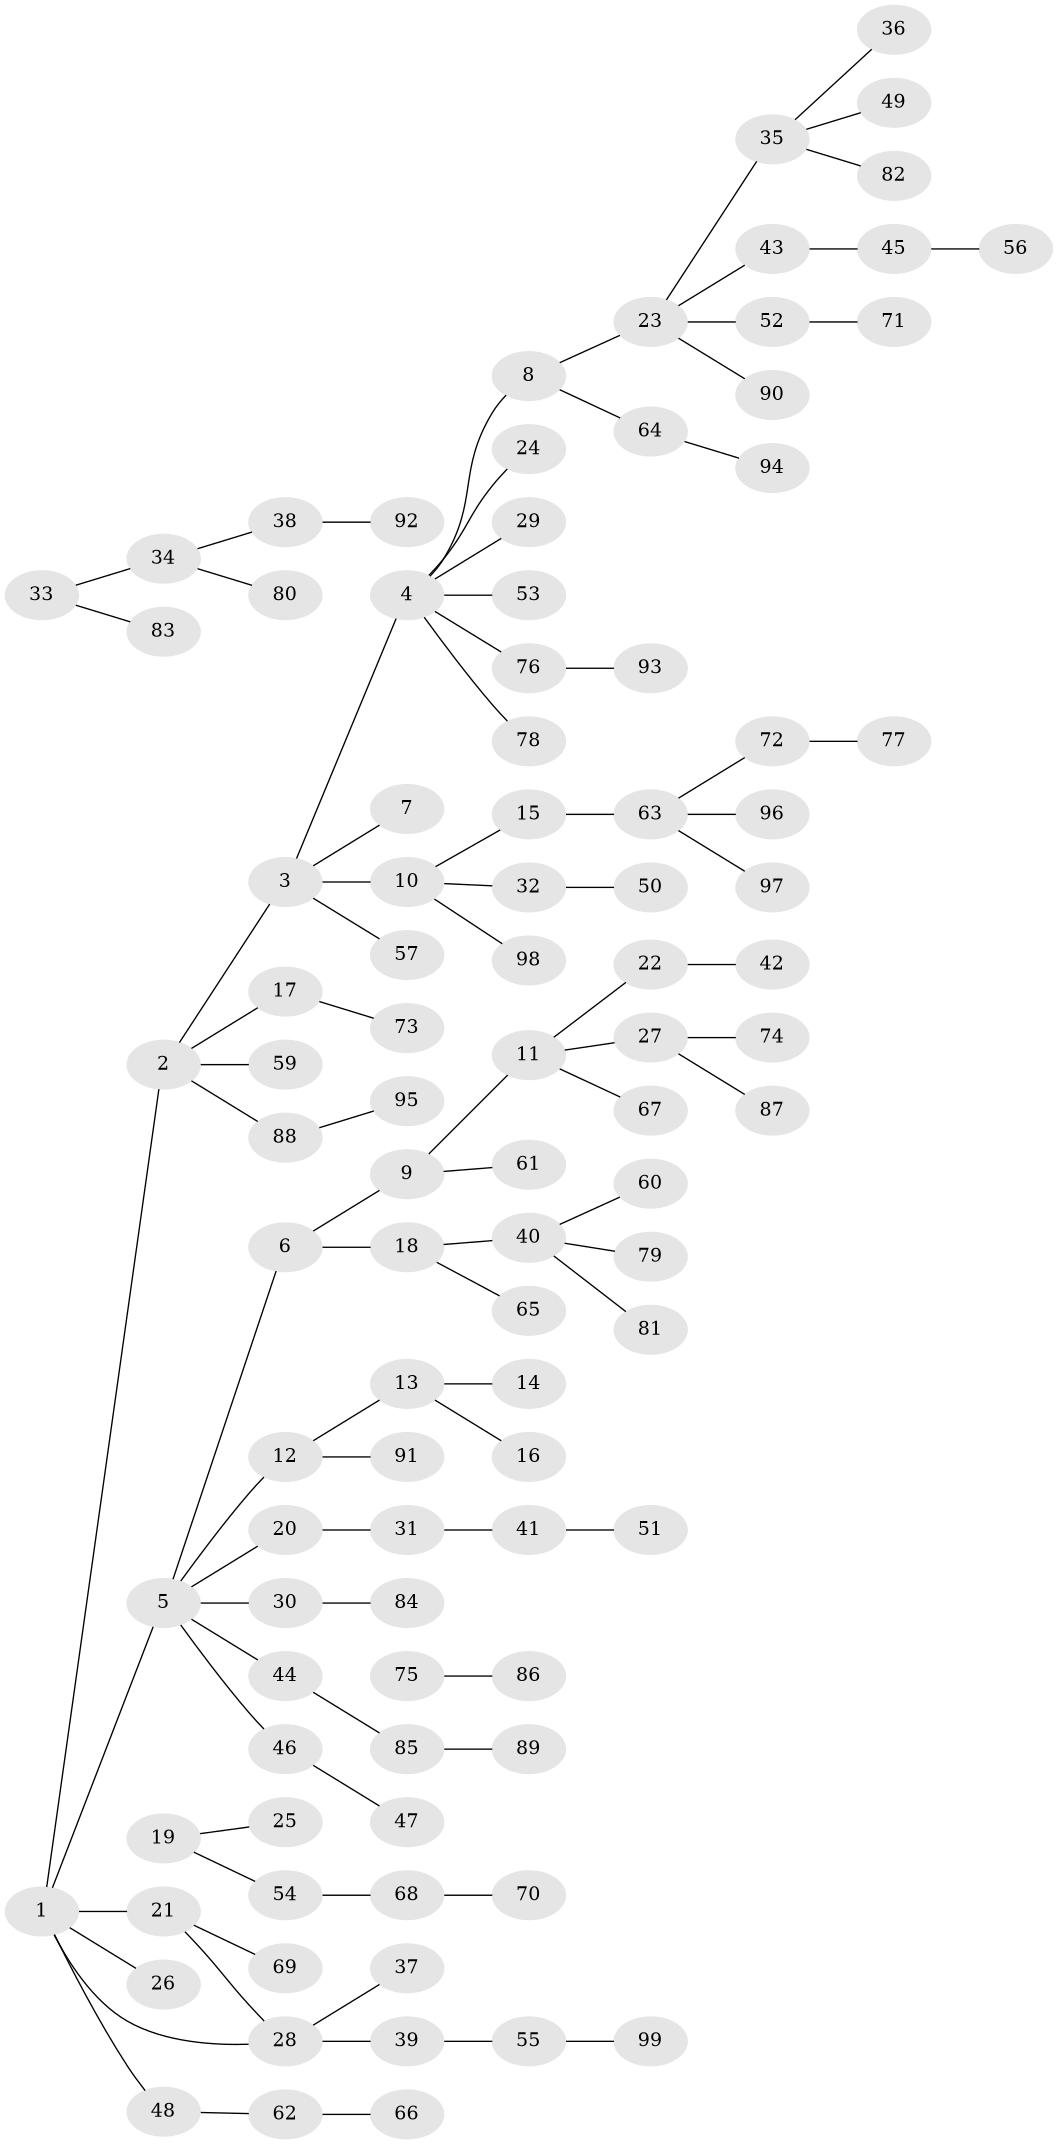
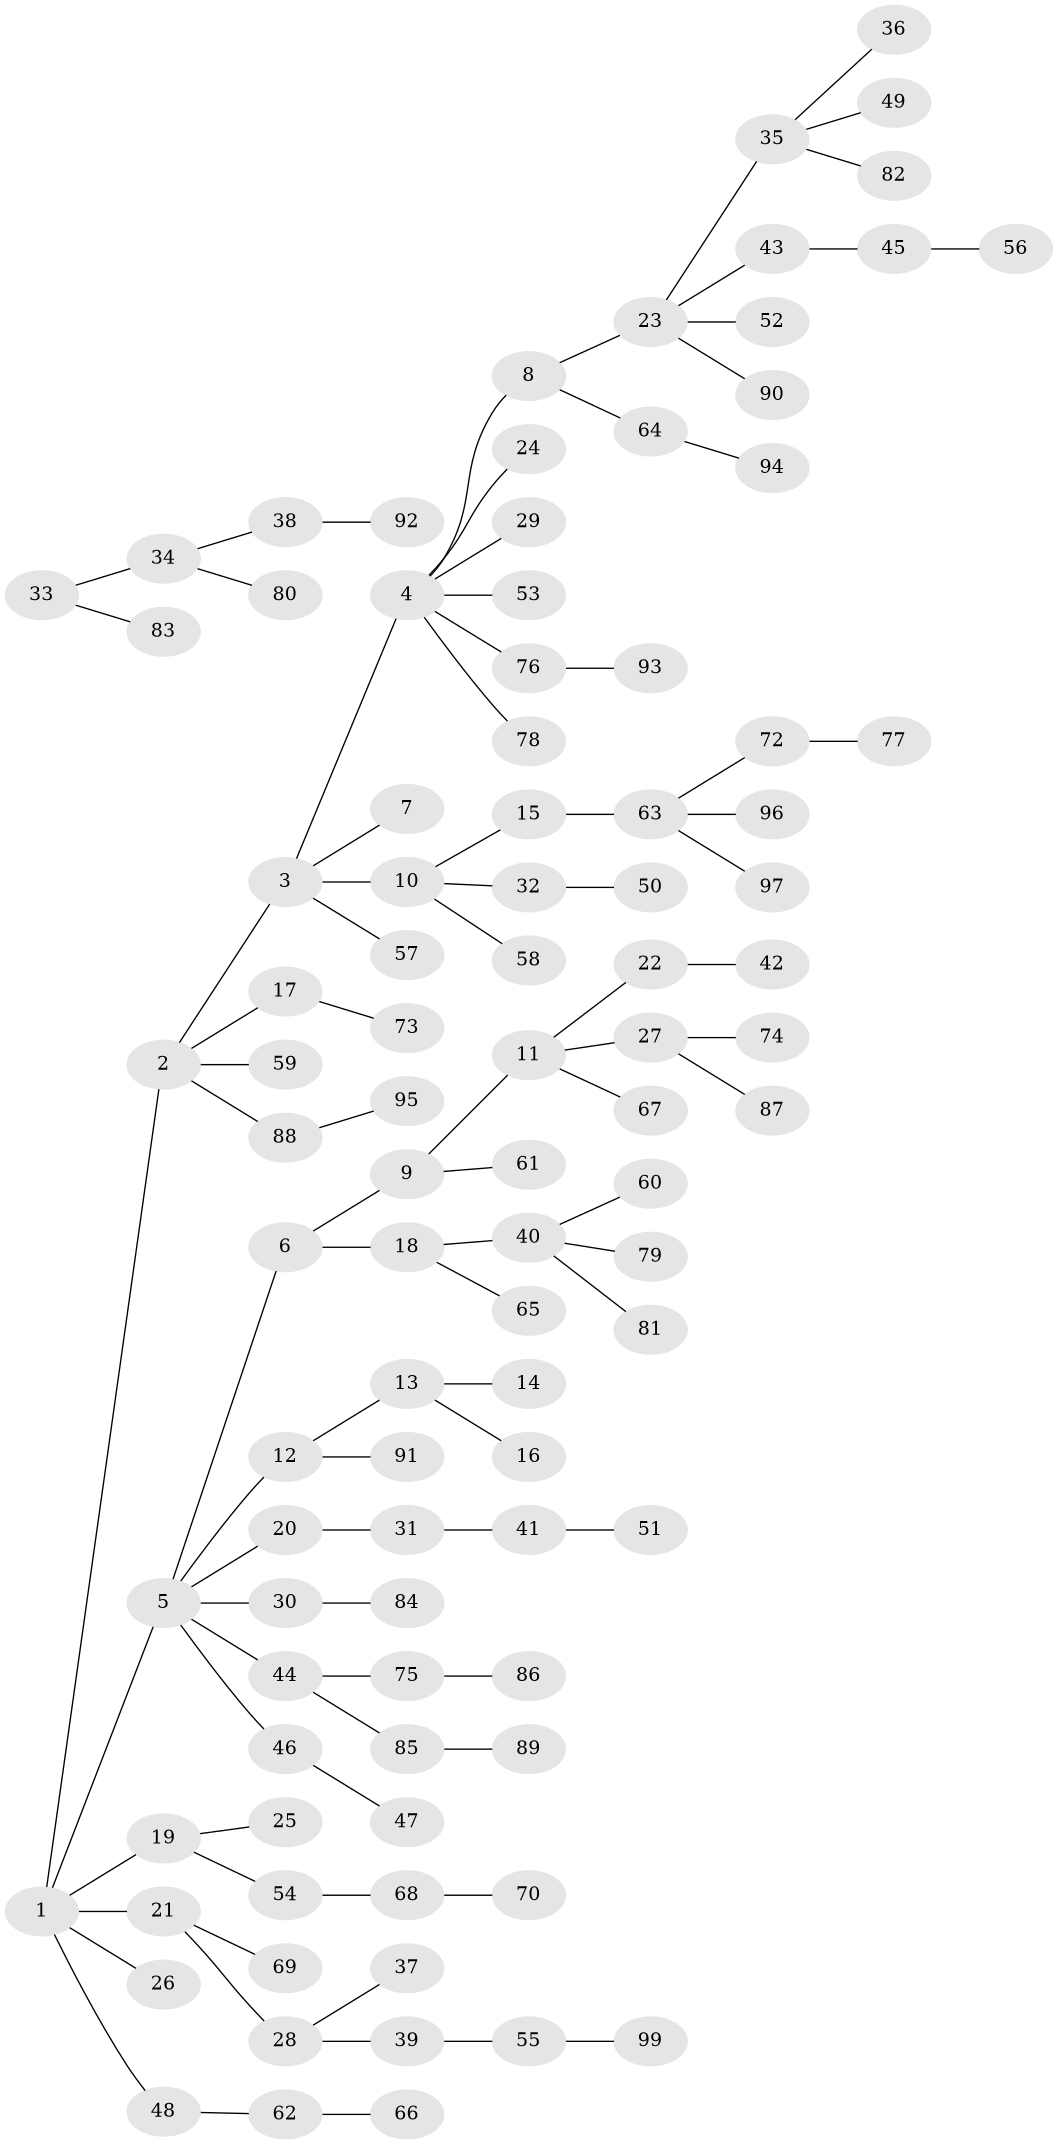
(894, 322) -> none
(529, 960) -> (529, 960)
none -> (347, 1676)
(132, 2023) -> (103, 1875)
